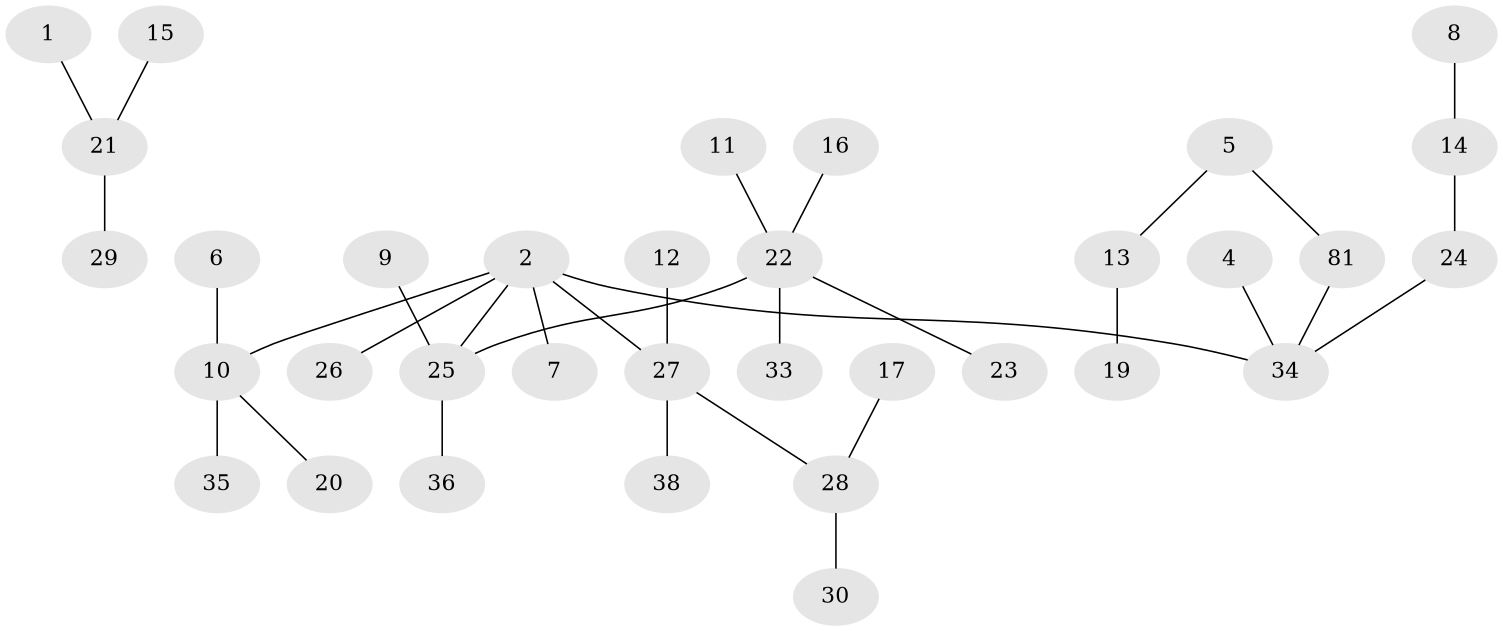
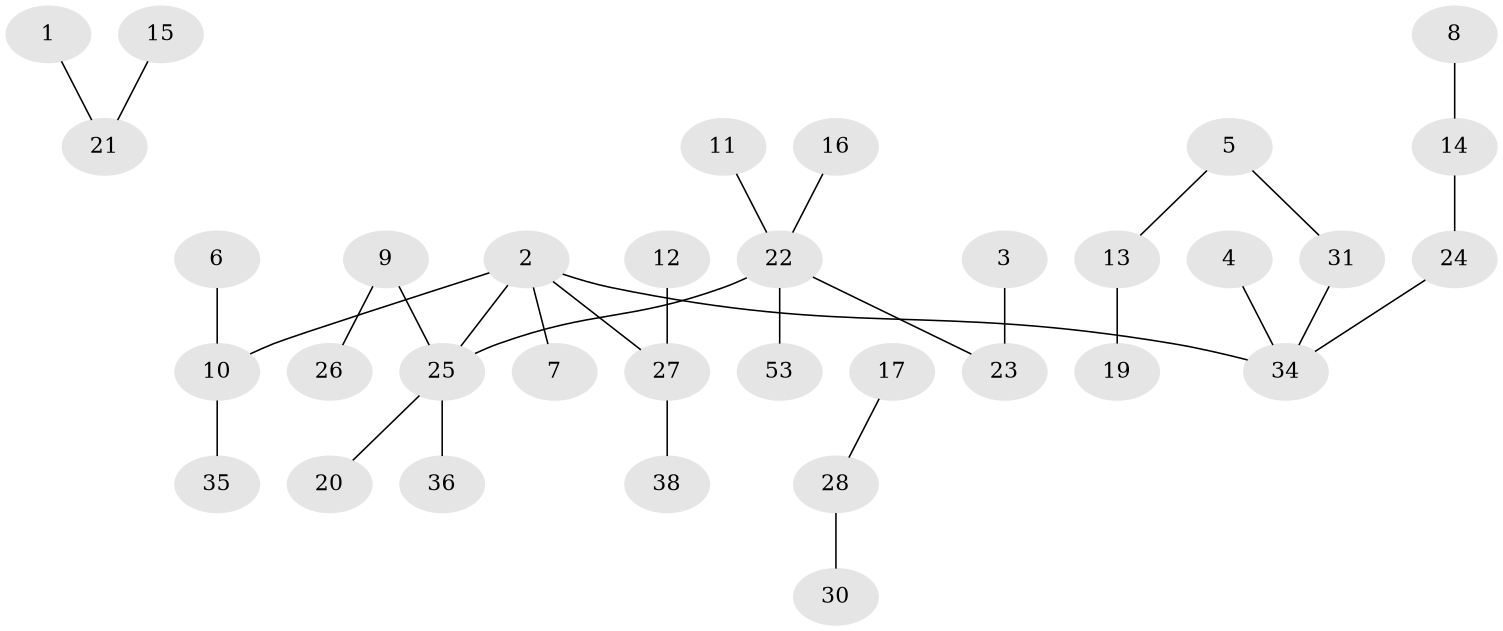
(105, 259) -> none
none -> (1005, 259)
(1342, 259) -> (1342, 259)
(428, 316) -> (352, 327)
(780, 372) -> (780, 372)
(273, 428) -> (386, 428)
(752, 428) -> none
